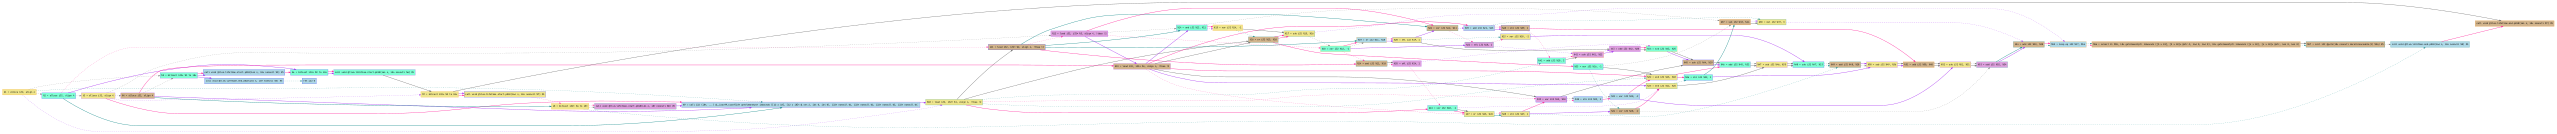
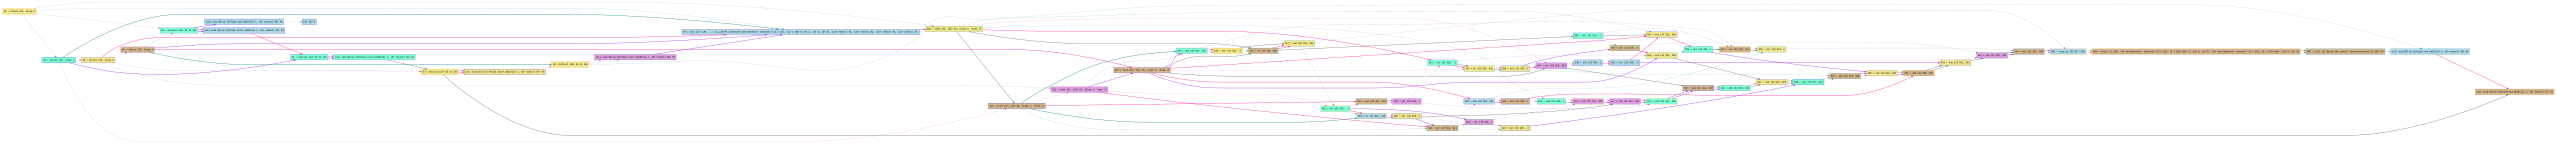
(1221, 14) -> (1222, 129)
(1422, 59) -> (1425, 43)
(1697, 71) -> none
